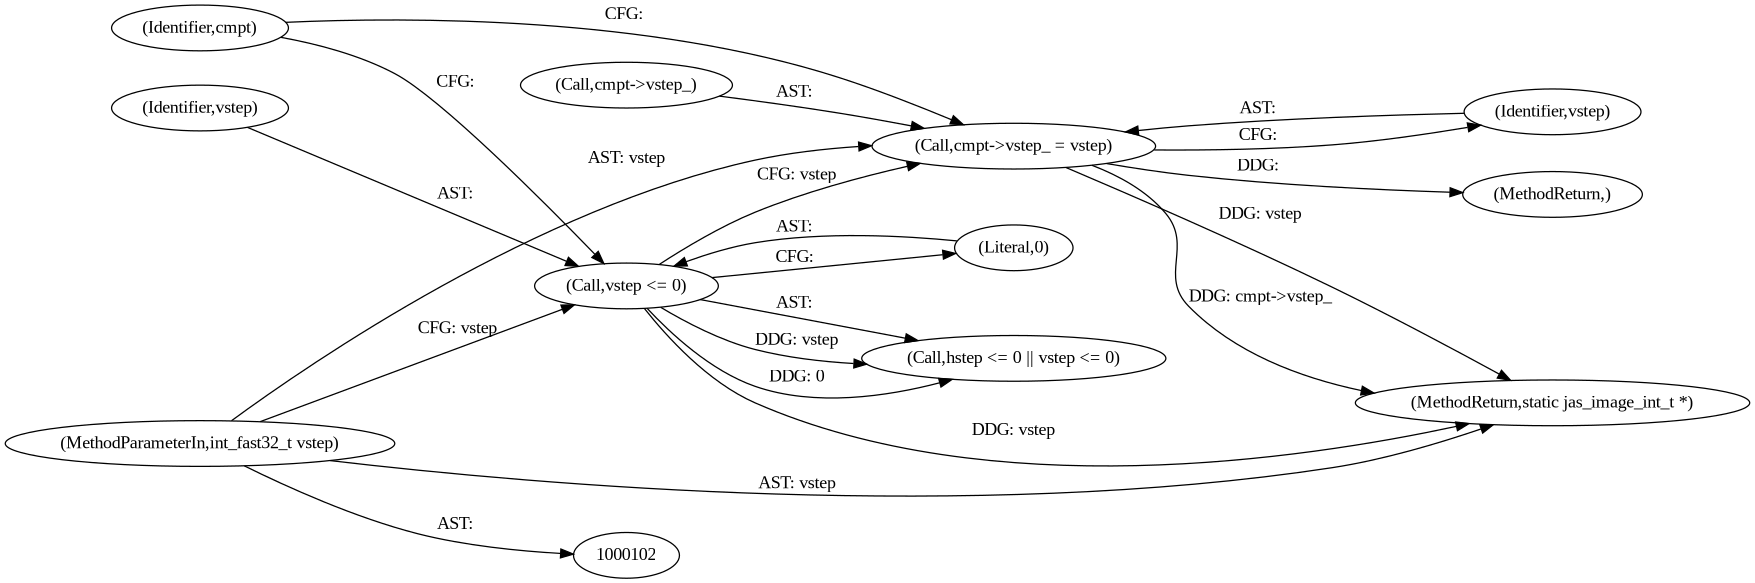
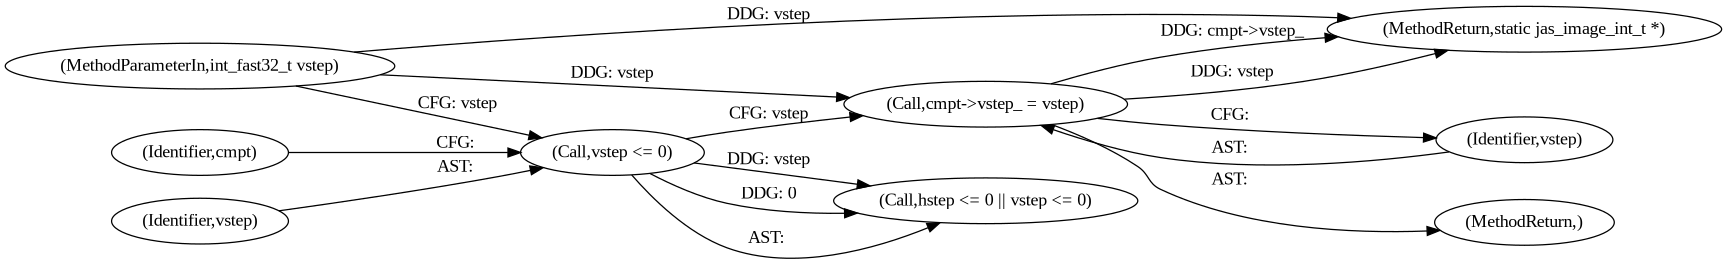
(625, 33) -> none
(626, 85) -> none
(626, 158) -> (612, 73)
(1260, 166) -> (1232, 180)
(1014, 248) -> none
(1030, 463) -> none
(797, 484) -> (769, 15)
(626, 555) -> none
